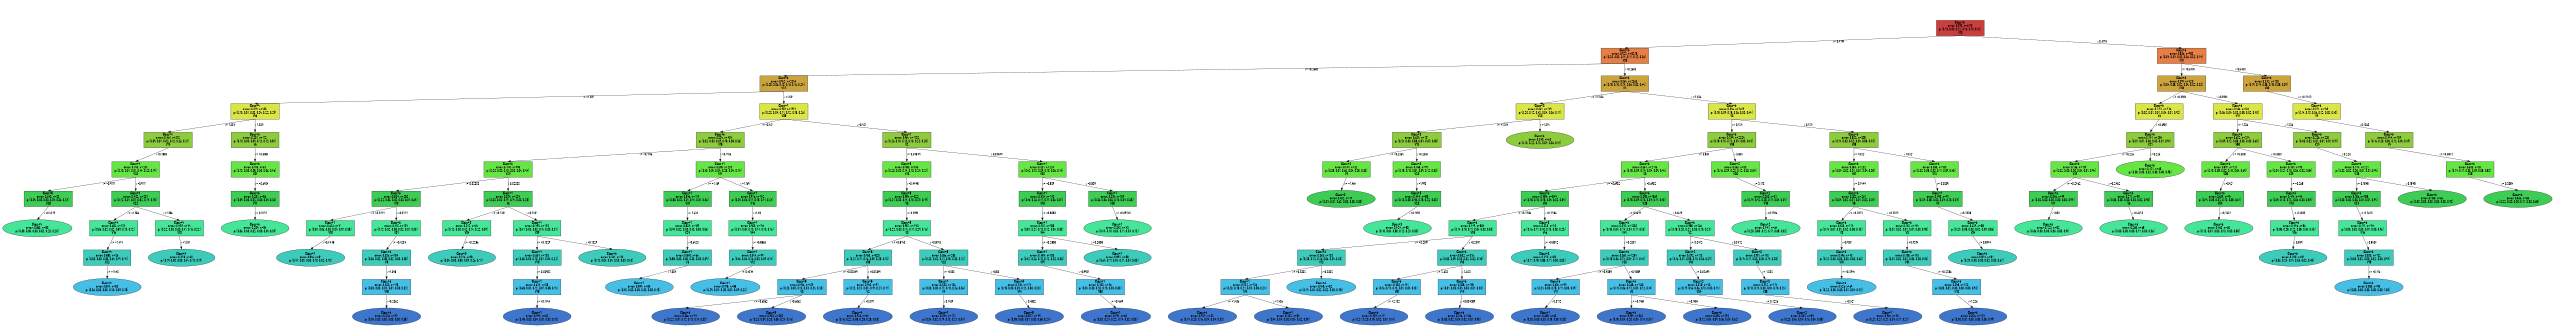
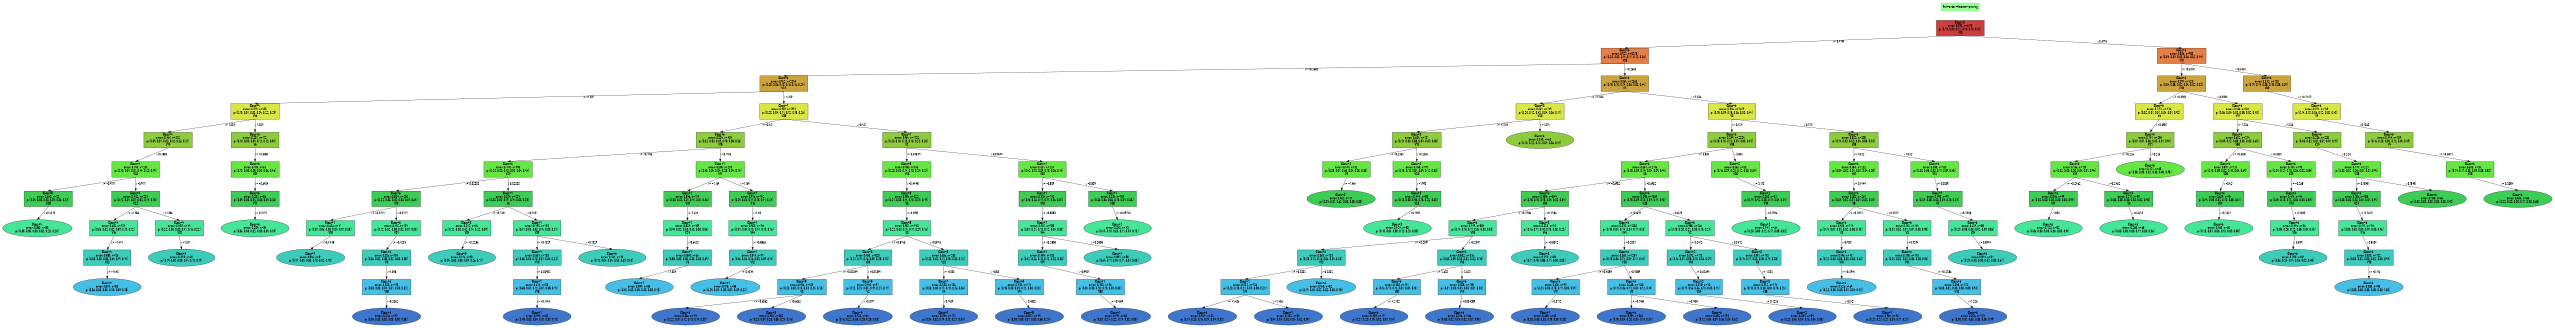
none -> (1960, 7)
